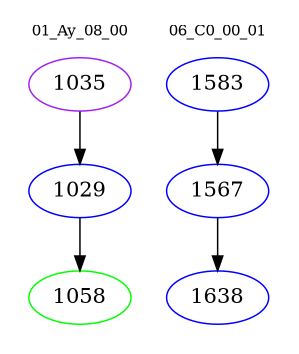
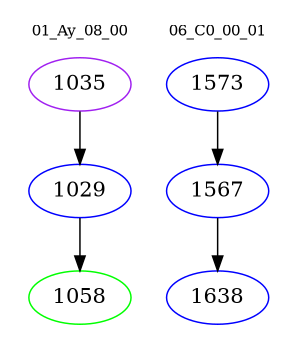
(218, 84) -> (218, 84)
